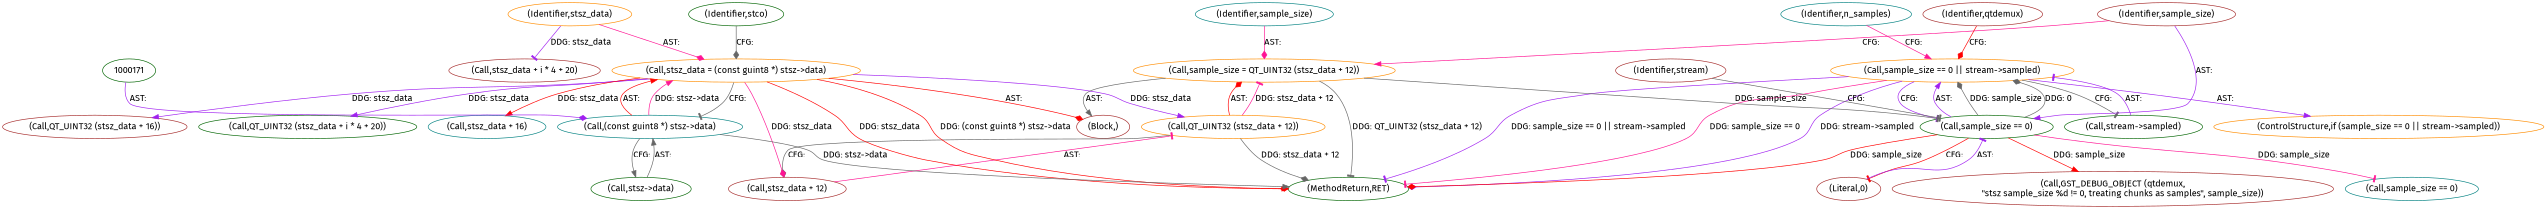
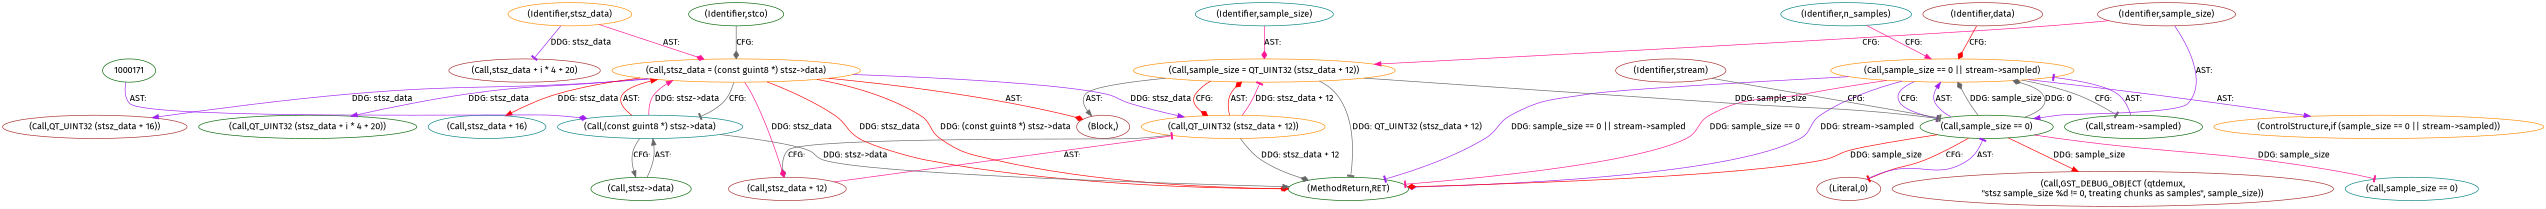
(1983, 14) -> (1983, 14)
none -> (1196, 94)
